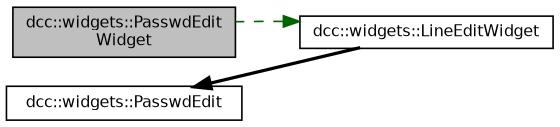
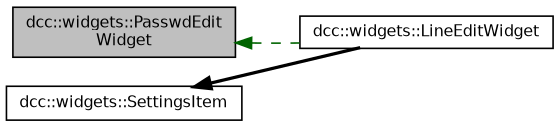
(259, 21) -> (276, 43)
(124, 103) -> (124, 103)
